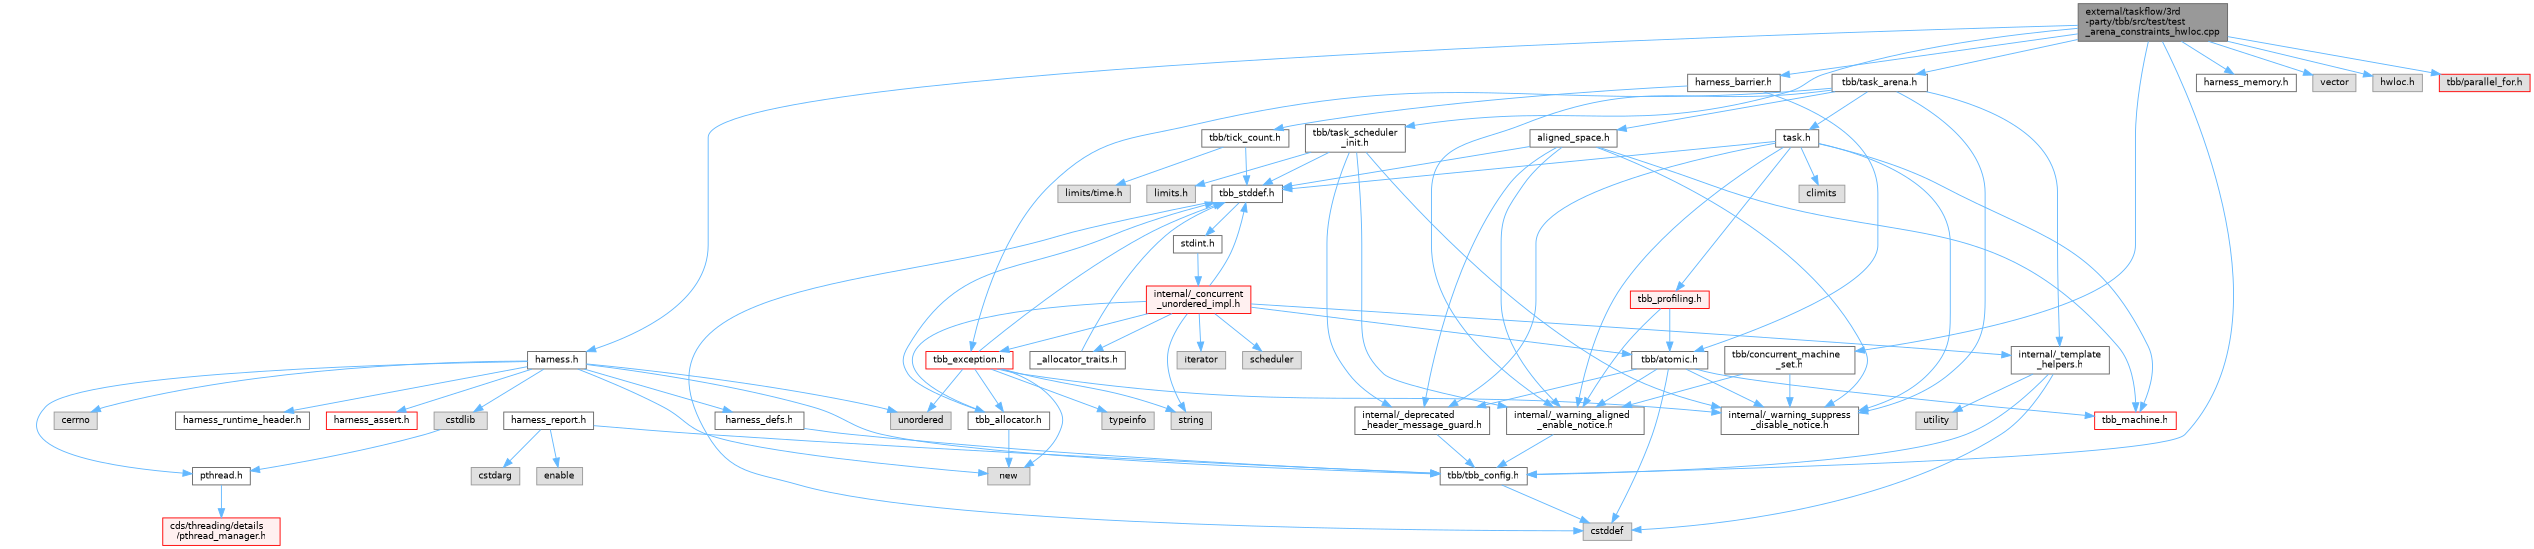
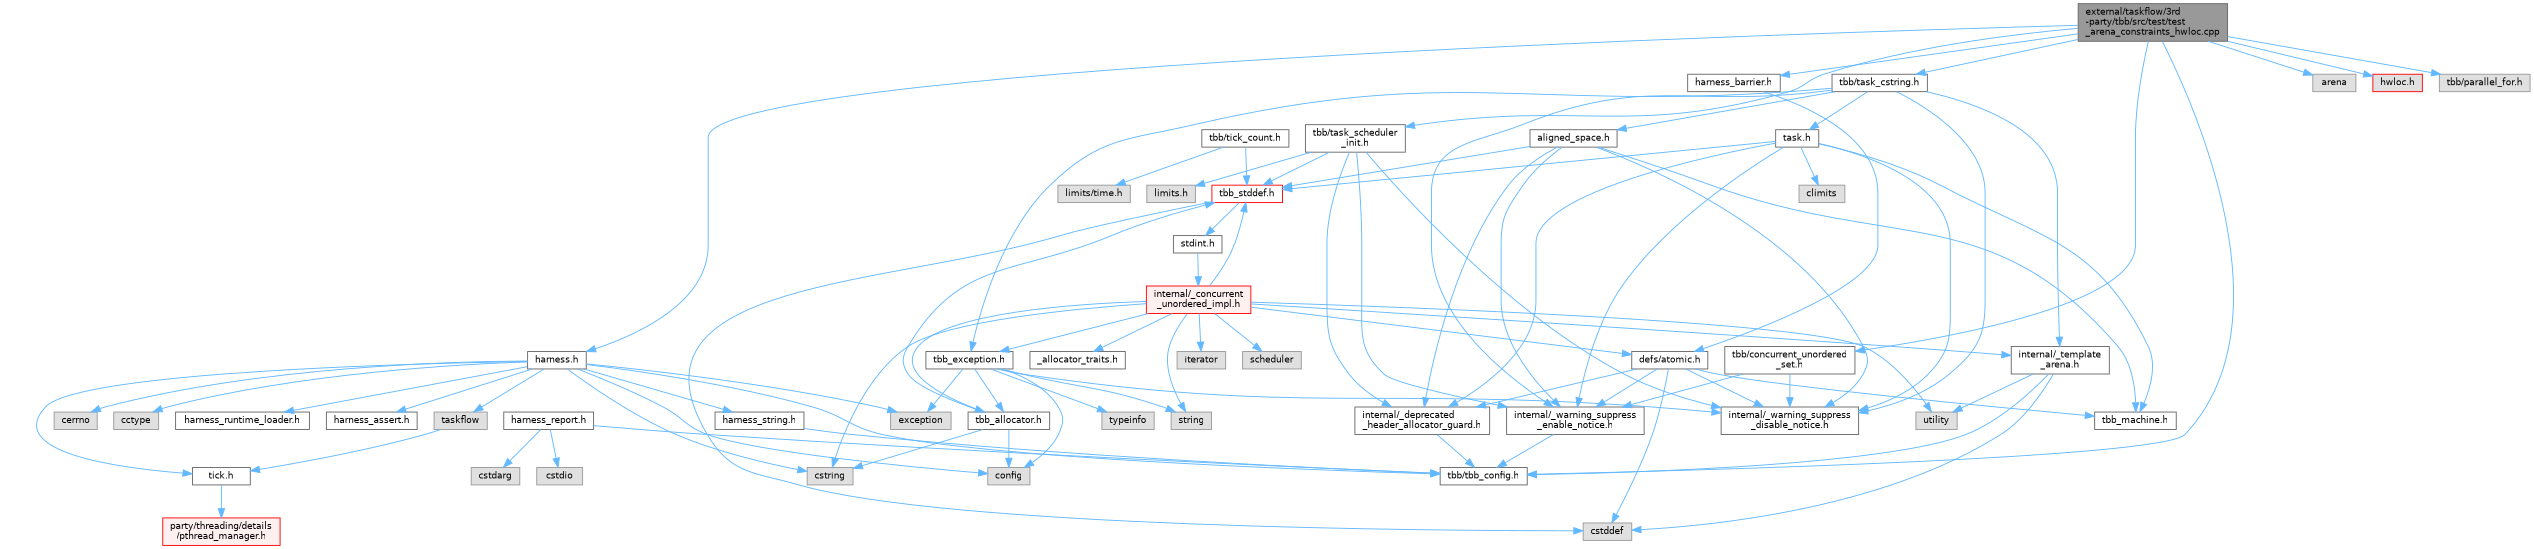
(1880, 83) -> (1880, 83)
(2246, 83) -> none
(2334, 83) -> (2334, 83)
(2398, 83) -> (2398, 83)
(2485, 83) -> (2485, 83)
(1485, 101) -> none
(1247, 194) -> (1247, 194)
(1136, 266) -> none
(1090, 268) -> none
(1670, 300) -> none
none -> (1584, 316)
(969, 360) -> (969, 360)
(1670, 360) -> (1670, 360)
(1790, 360) -> (1790, 360)
(2060, 360) -> (2060, 360)
none -> (136, 421)
(243, 421) -> (243, 421)
(372, 421) -> (372, 421)
(461, 421) -> (461, 421)
(760, 421) -> (760, 421)
(921, 421) -> (921, 421)
(1422, 421) -> (1422, 421)
(1575, 421) -> (1575, 421)
(2135, 421) -> (2135, 421)
(221, 476) -> (221, 476)
(560, 476) -> (560, 476)
none -> (830, 476)
(1009, 476) -> (1009, 476)
(1541, 502) -> none
(221, 532) -> (221, 532)
